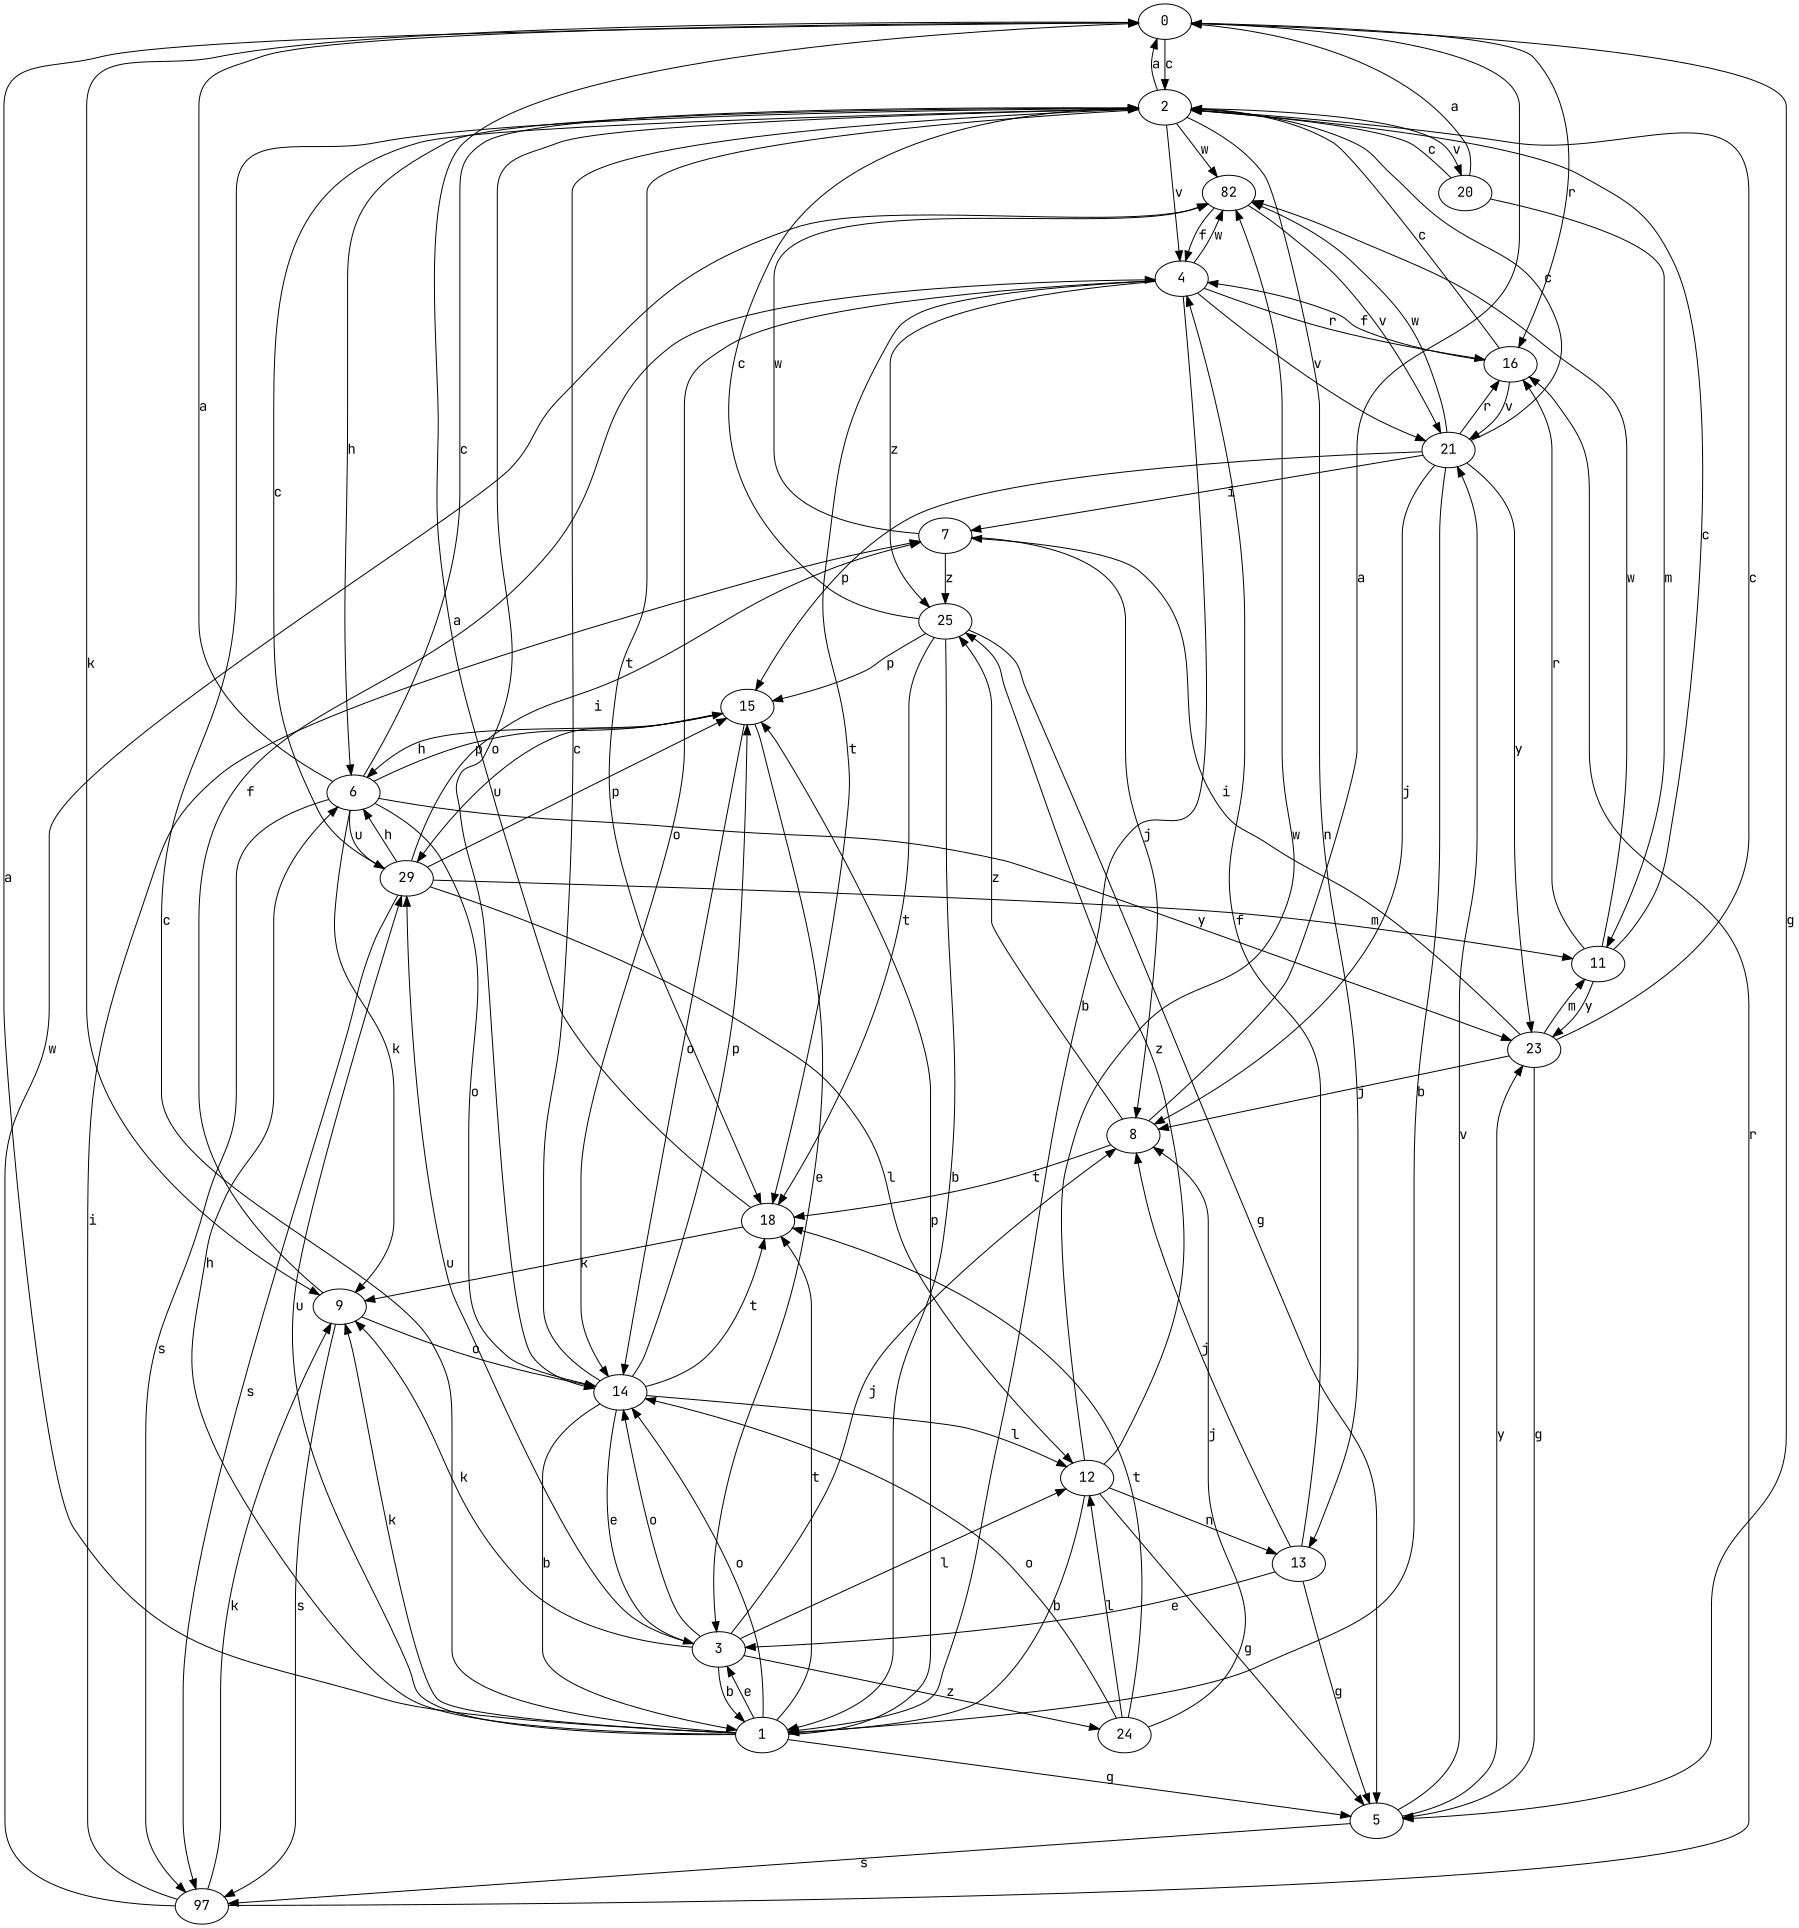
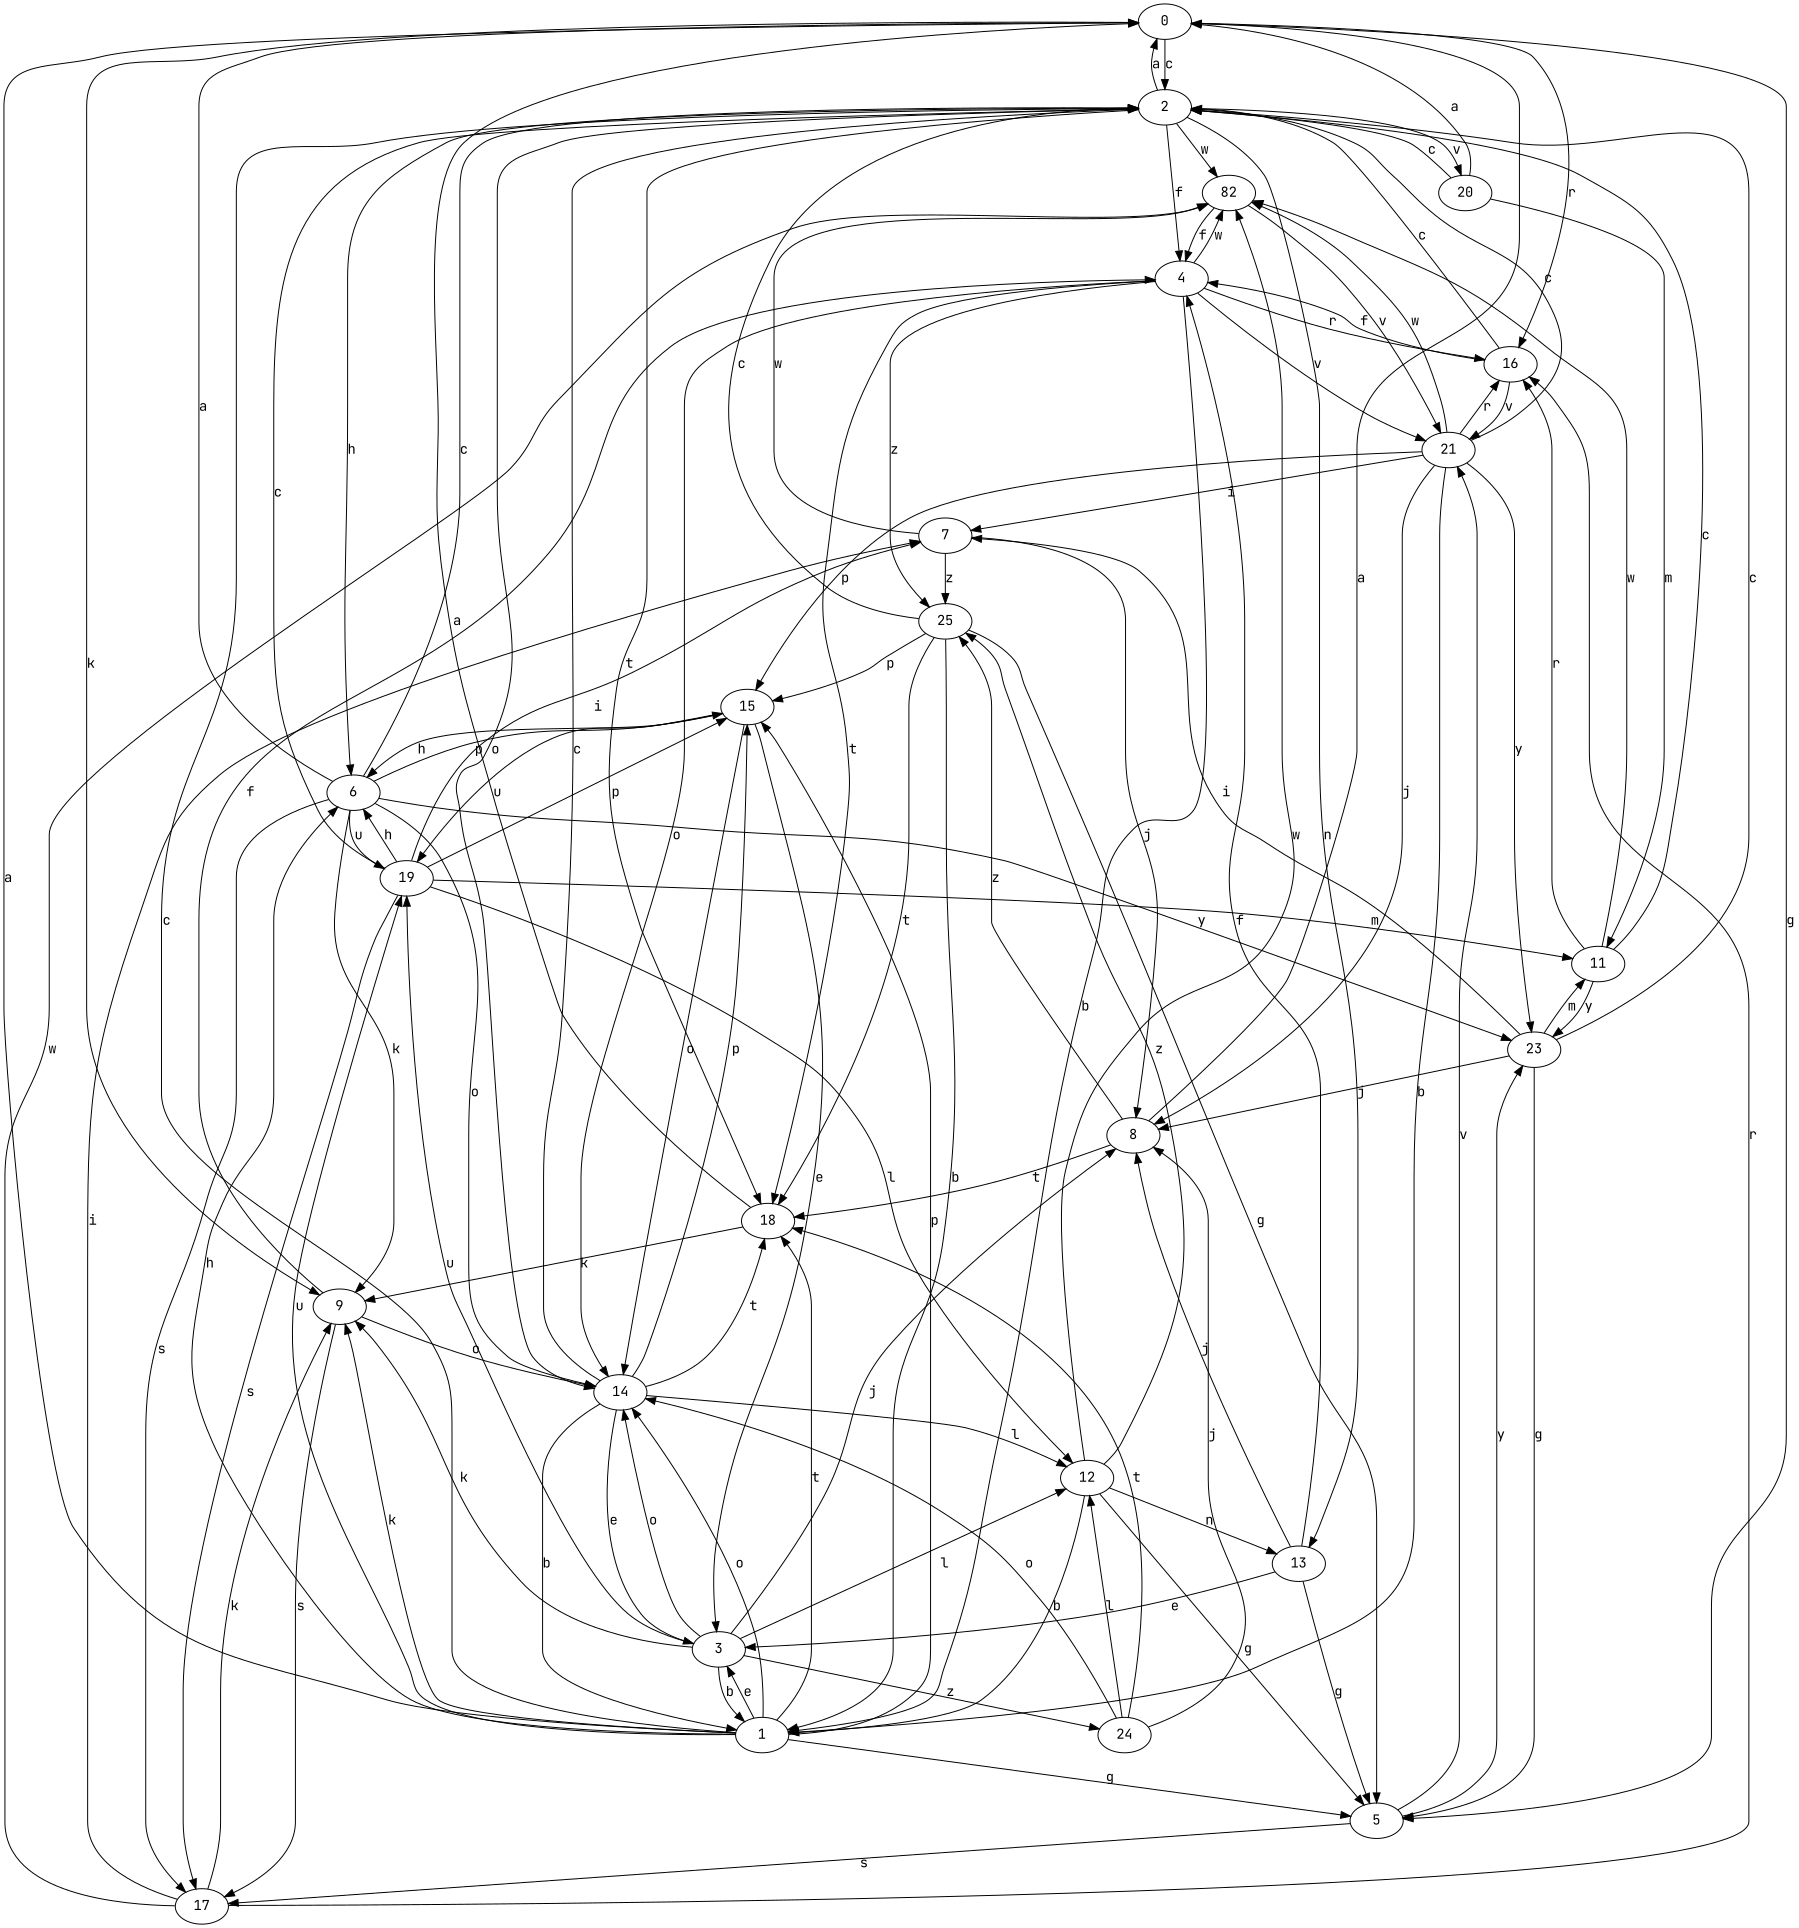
(1179, 193) -> (1179, 193)
(407, 878) -> (407, 878)
(202, 1906) -> (202, 1906)
